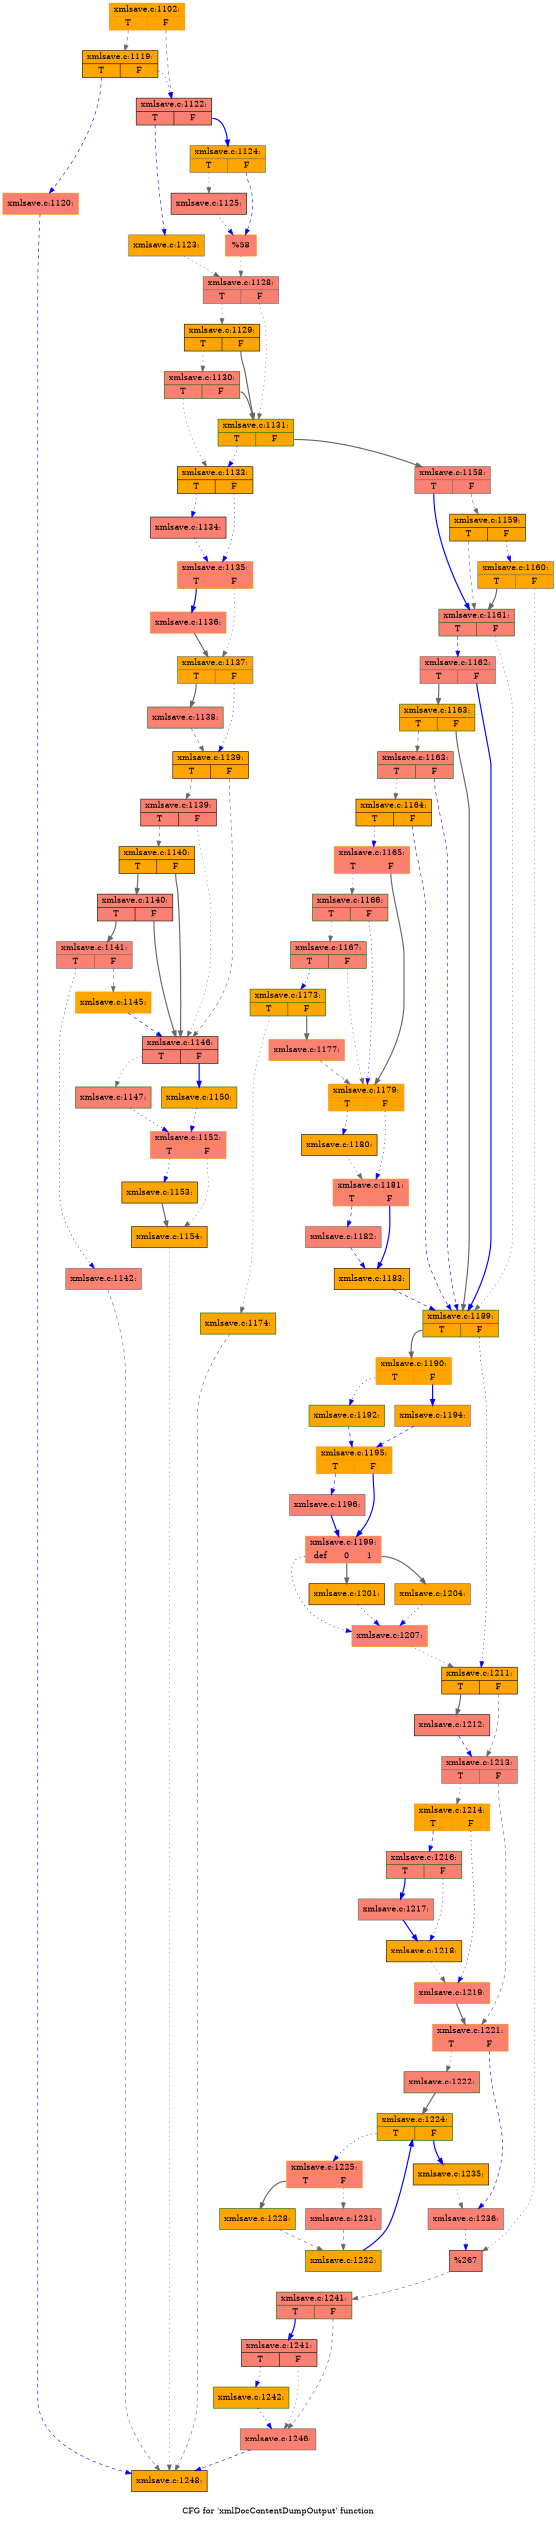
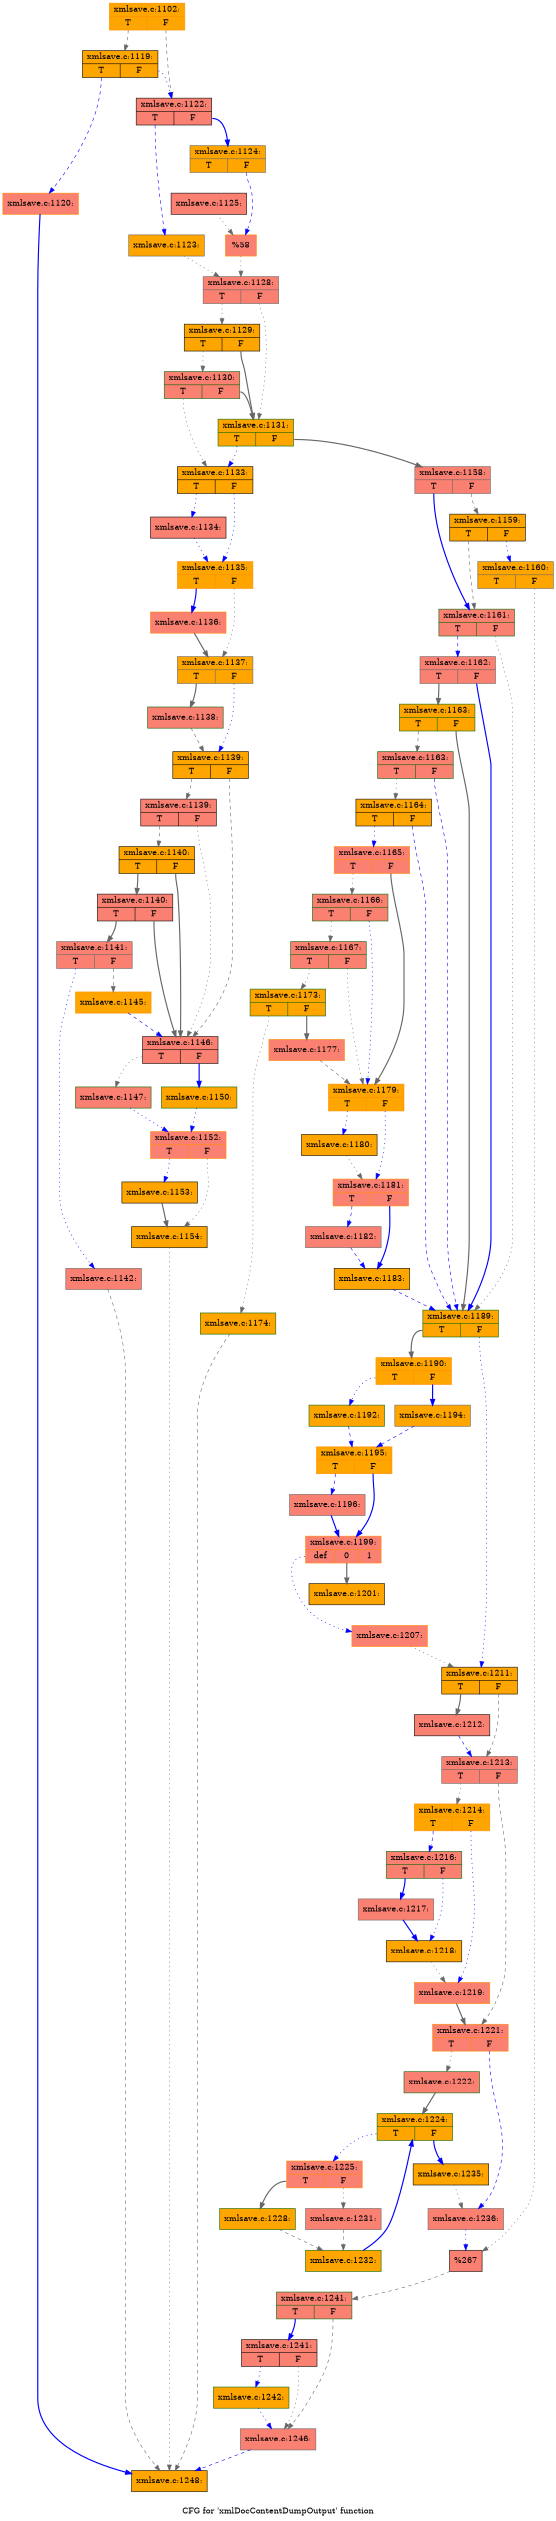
(209, 180) -> none
(223, 222) -> (223, 222)
(215, 575) -> (215, 575)
(495, 597) -> none
(308, 977) -> (308, 977)
(38, 1368) -> (38, 1368)
(433, 1594) -> none
(366, 1613) -> none
